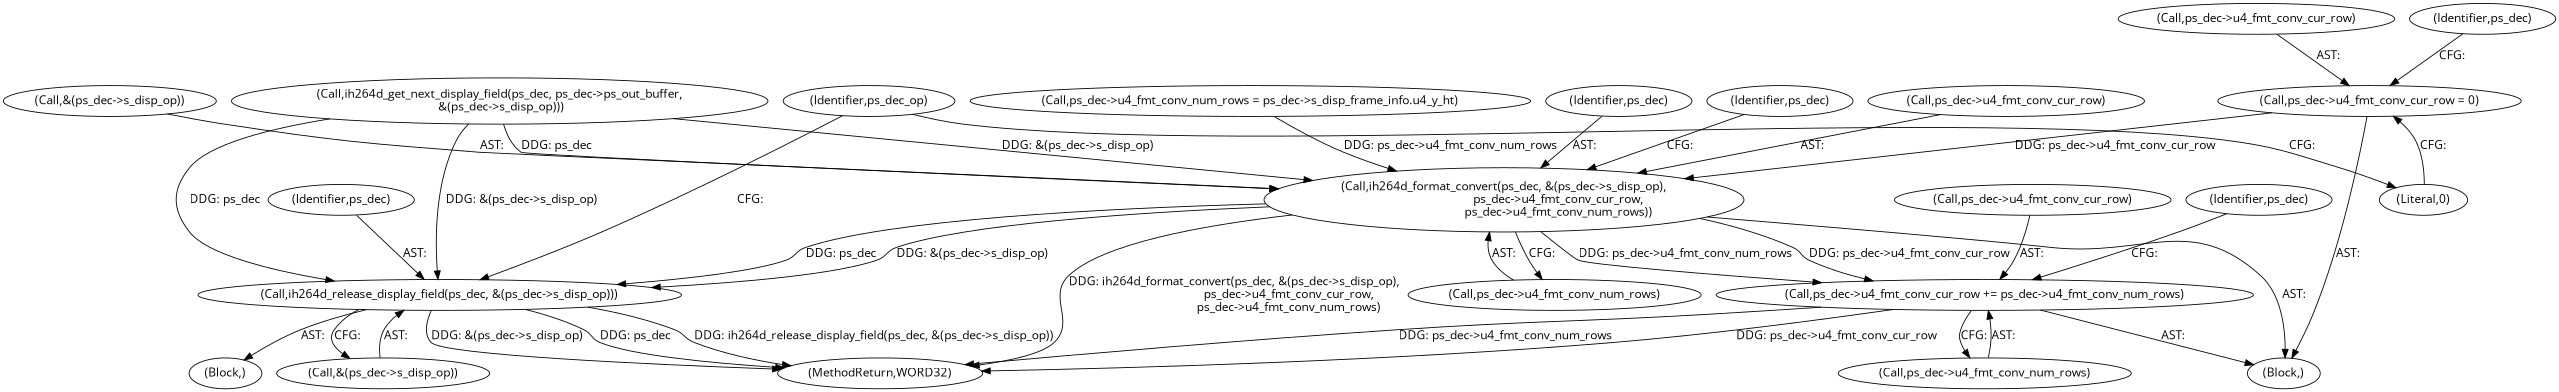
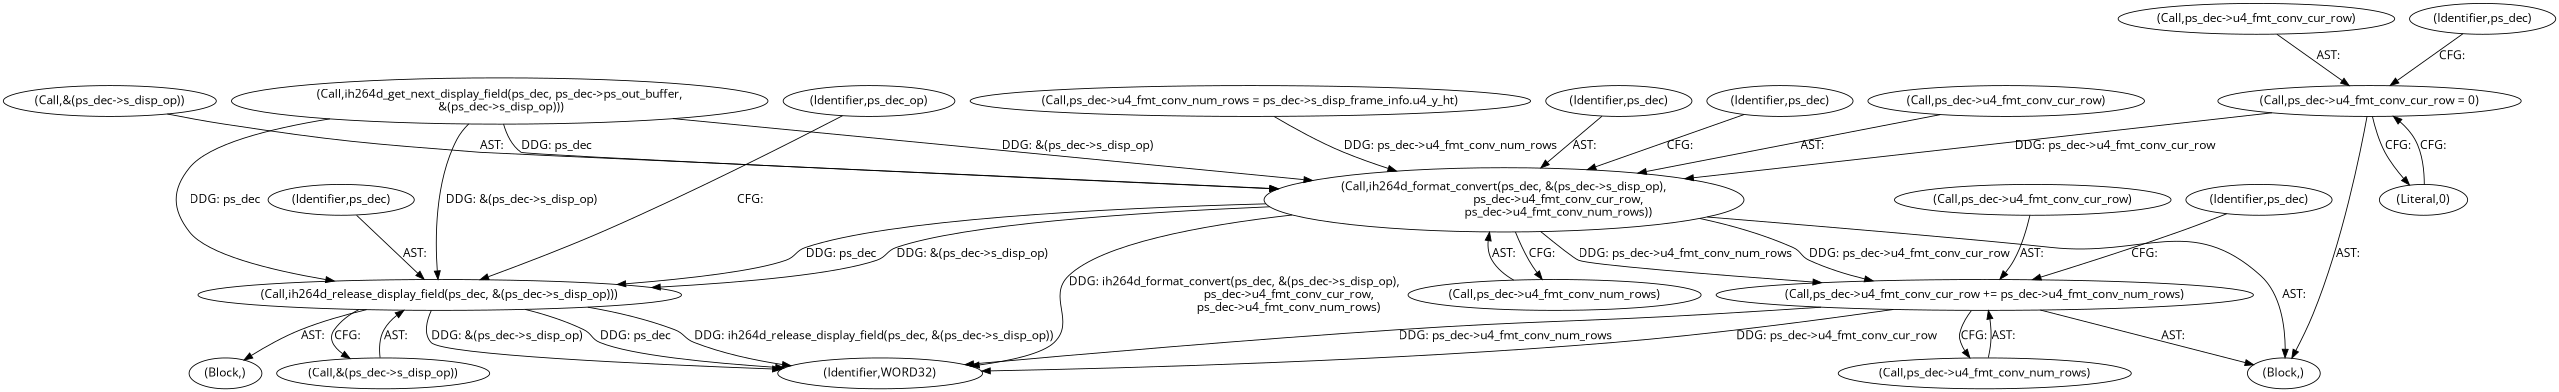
(1653, 131) -> (2384, 150)
(880, 373) -> (880, 373)
